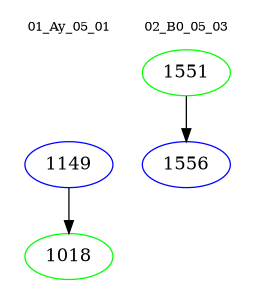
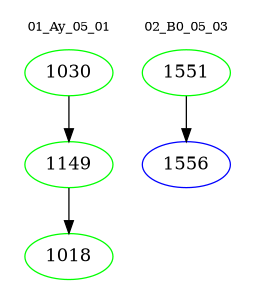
none -> (69, 73)
(69, 165) -> (69, 165)
